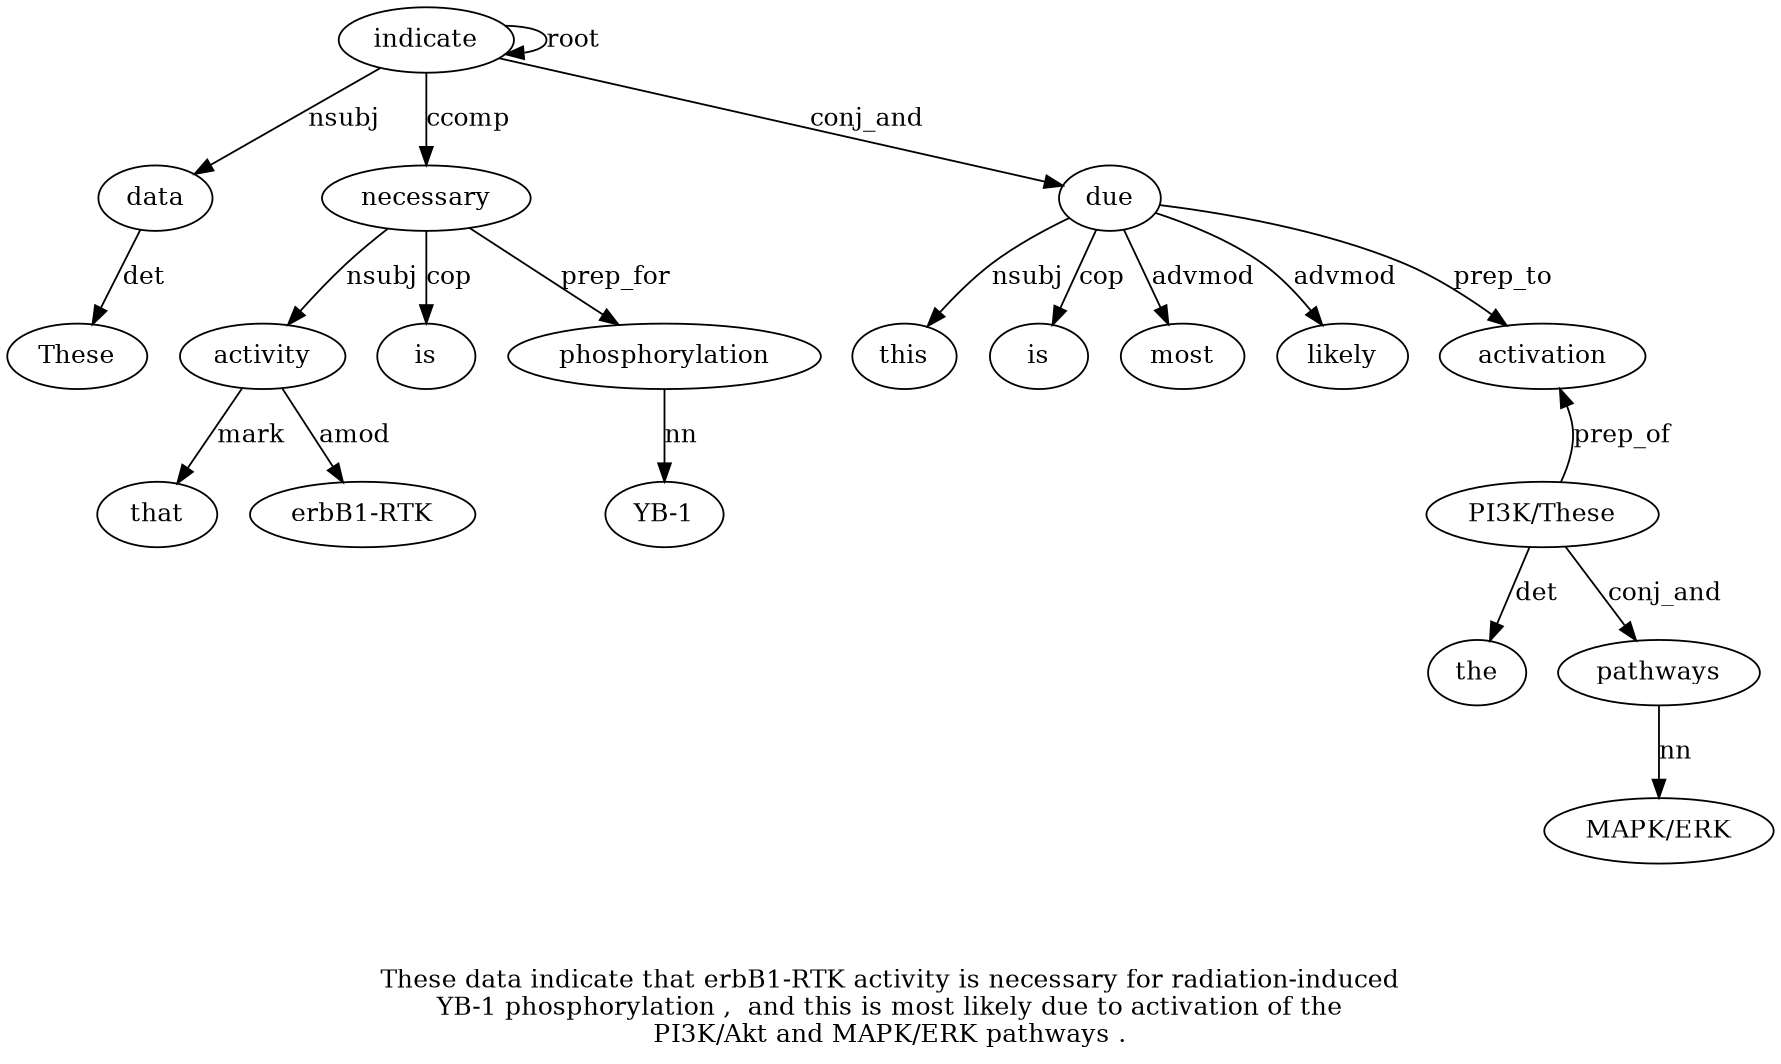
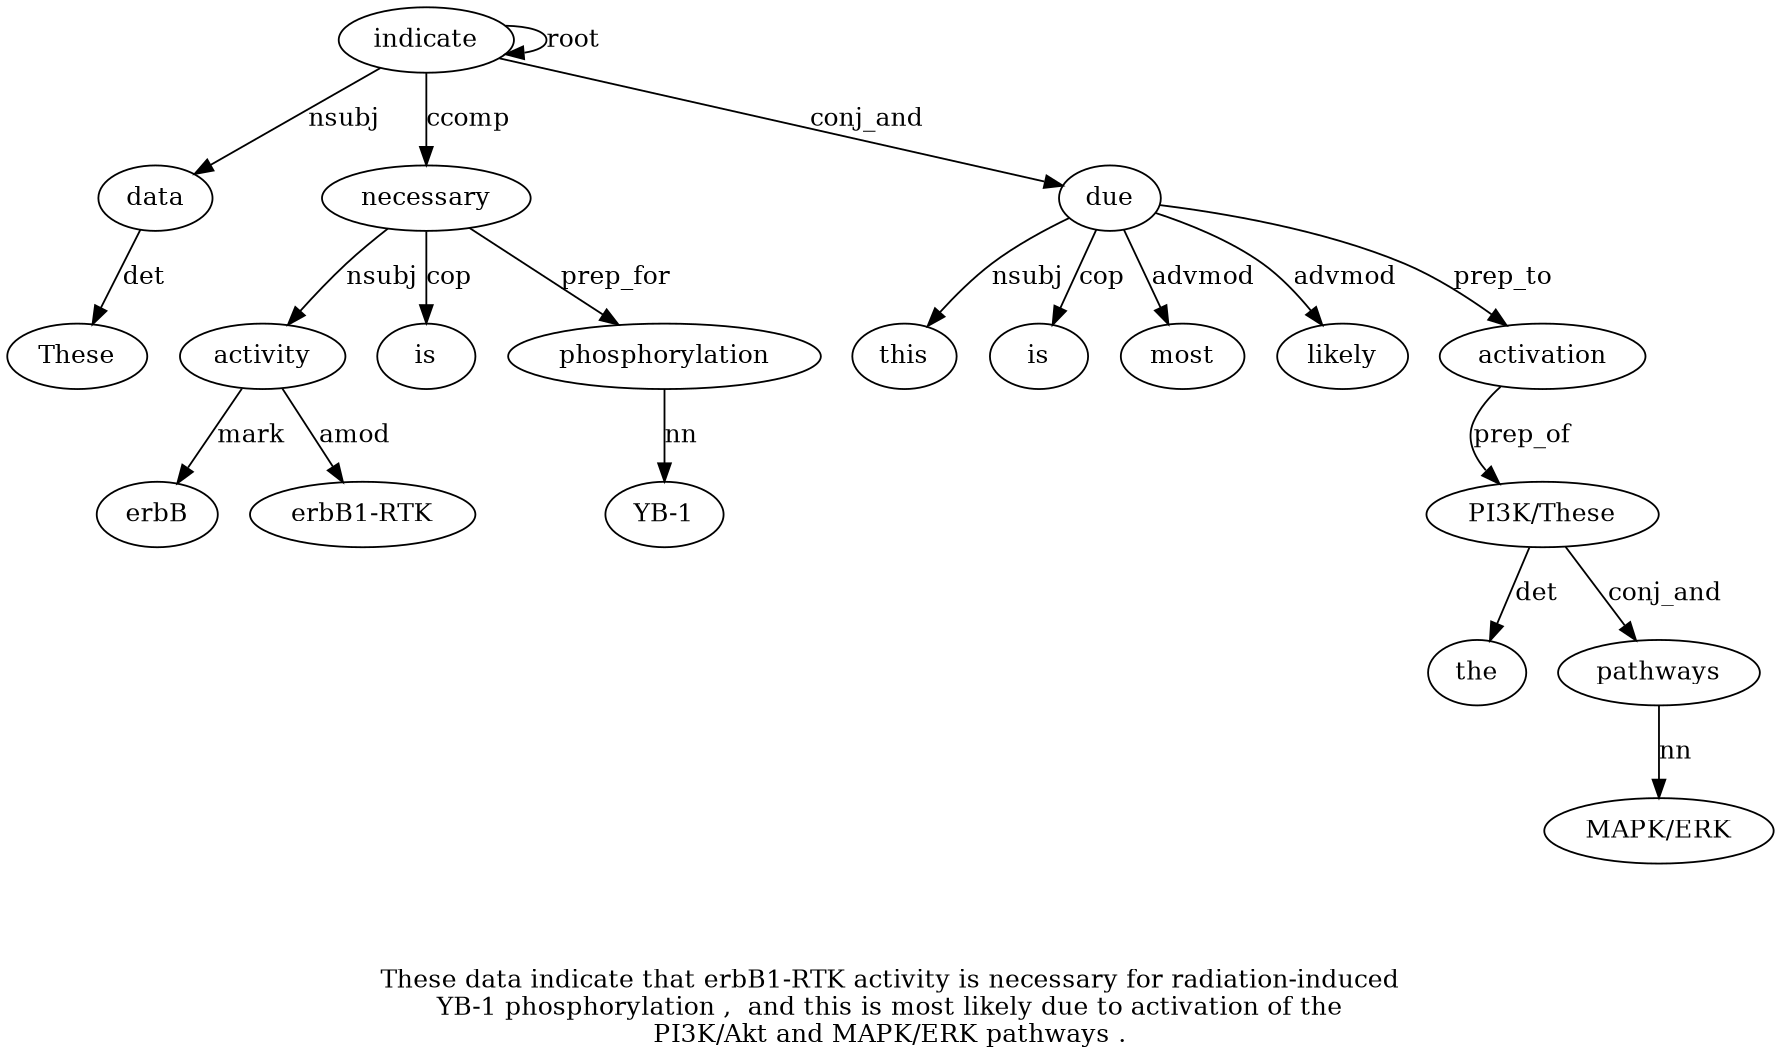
(1572, 445) -> (1472, 426)
(157, 515) -> (157, 515)
